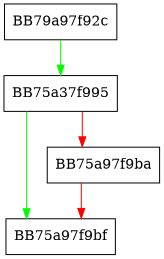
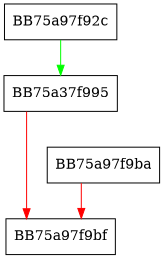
(61, 22) -> (61, 22)
(82, 124) -> none
(27, 160) -> (27, 160)
